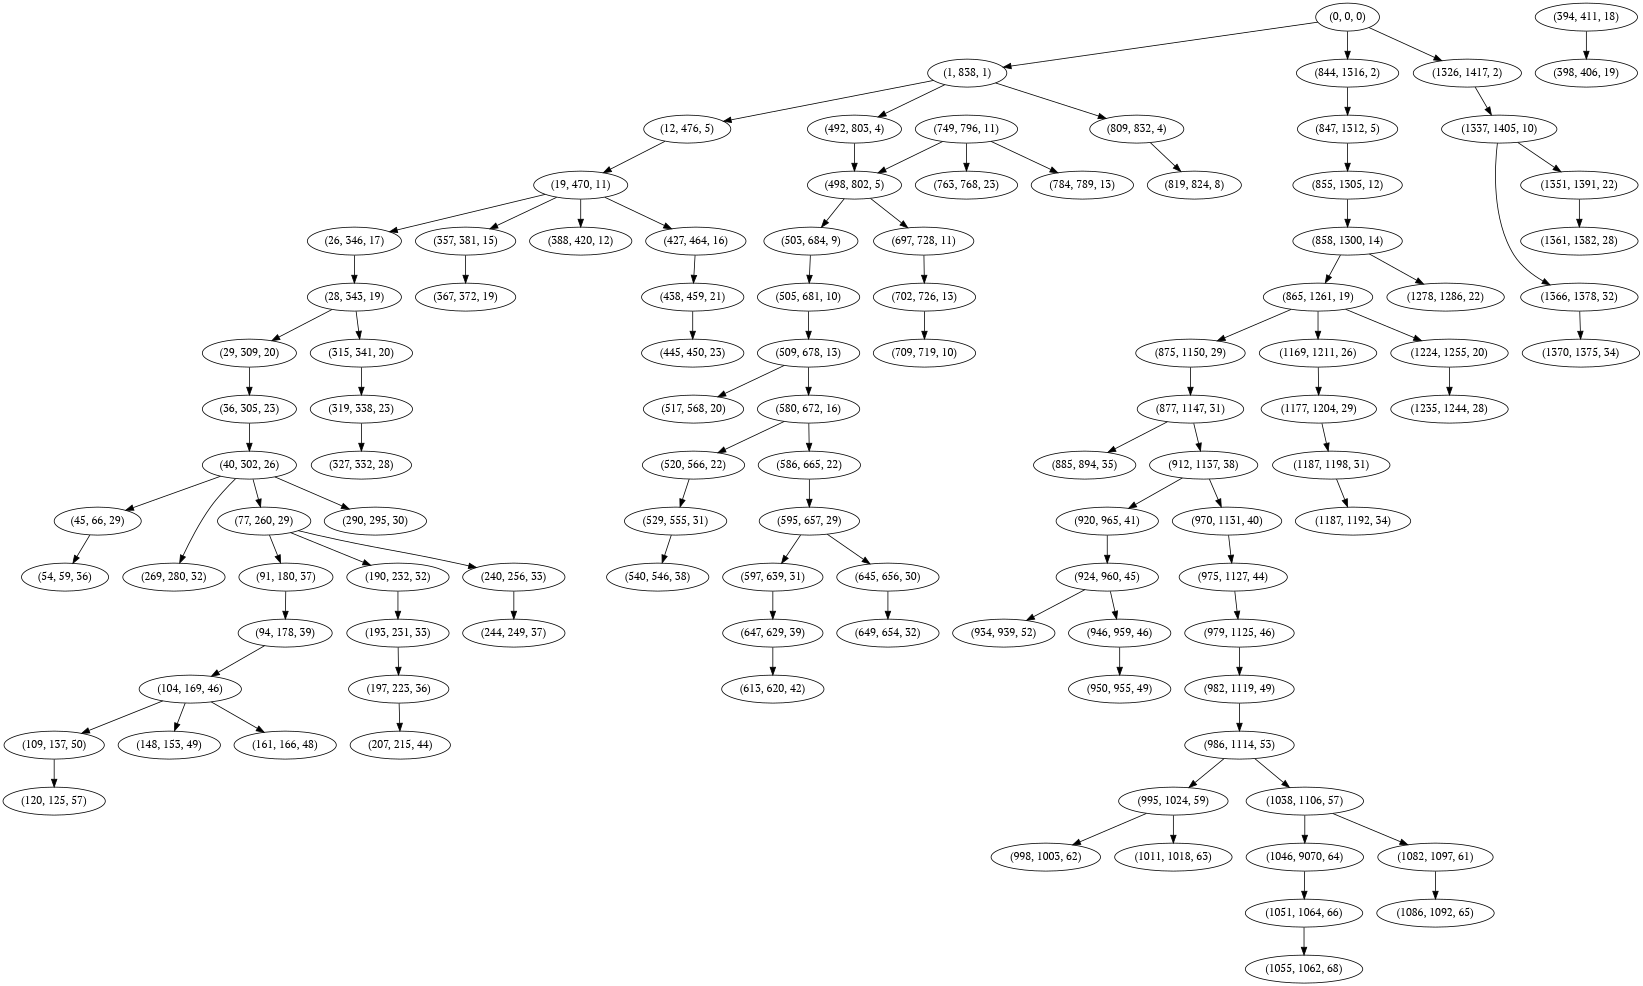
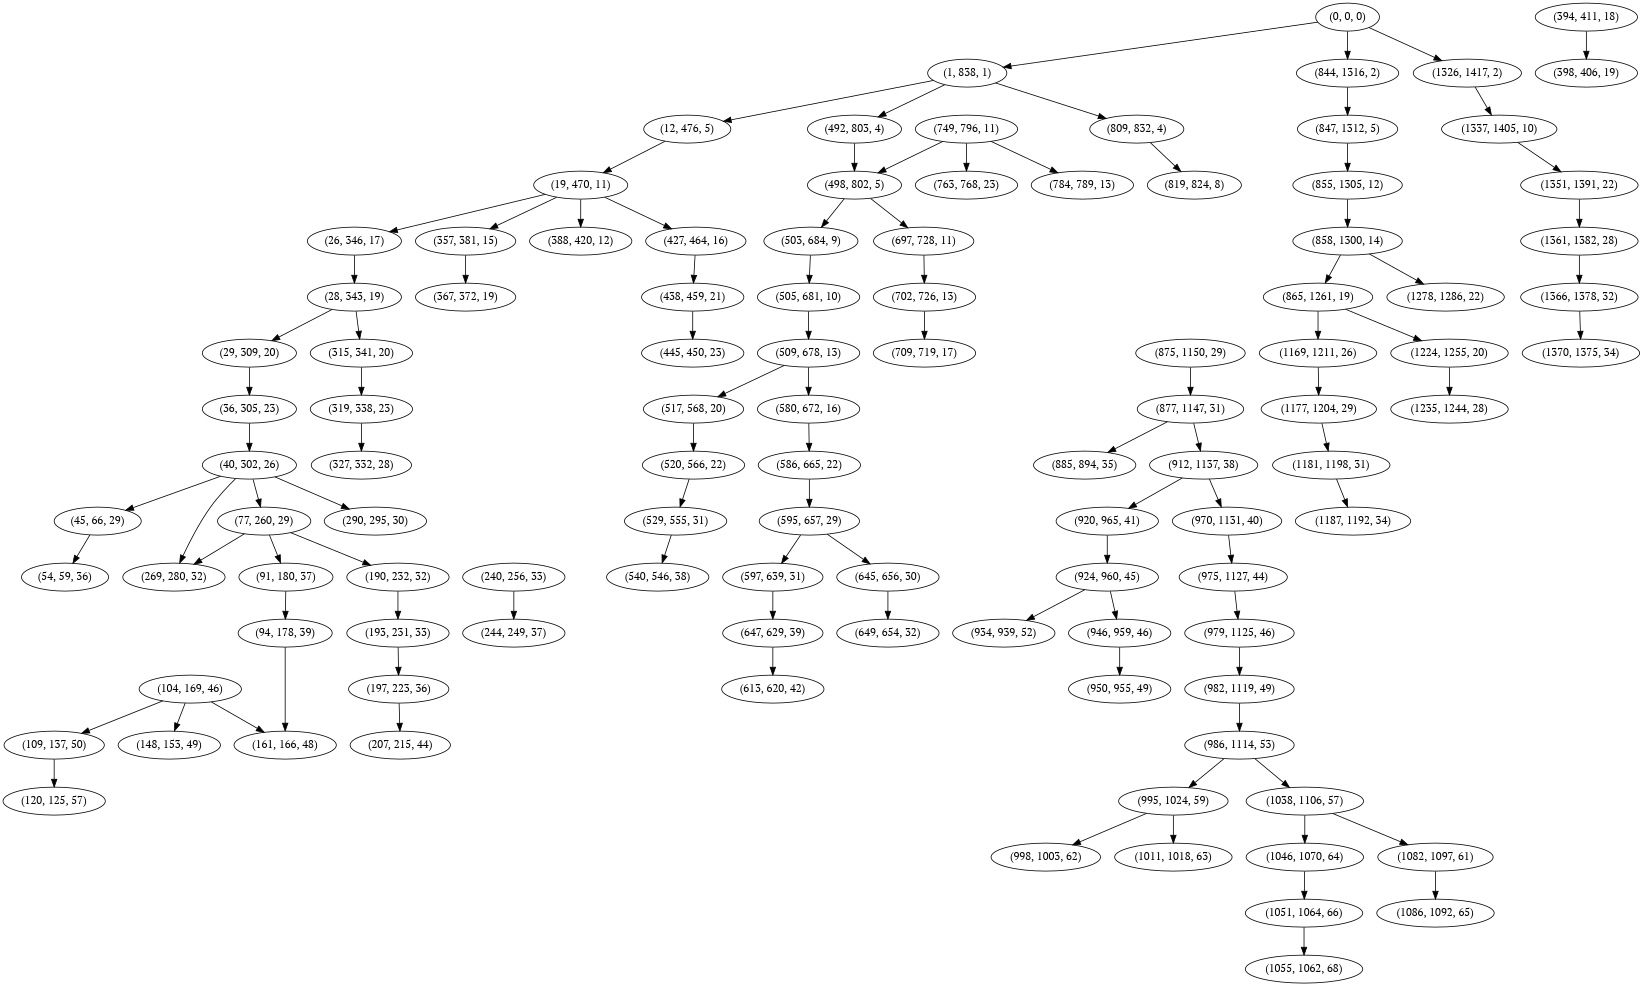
(1500, 220) -> (1579, 265)
(1258, 324) -> none
(924, 353) -> (924, 353)
(755, 435) -> (693, 433)
(1331, 465) -> (1331, 465)
(383, 549) -> (223, 547)
(241, 659) -> (285, 685)
(1305, 857) -> (1305, 857)
